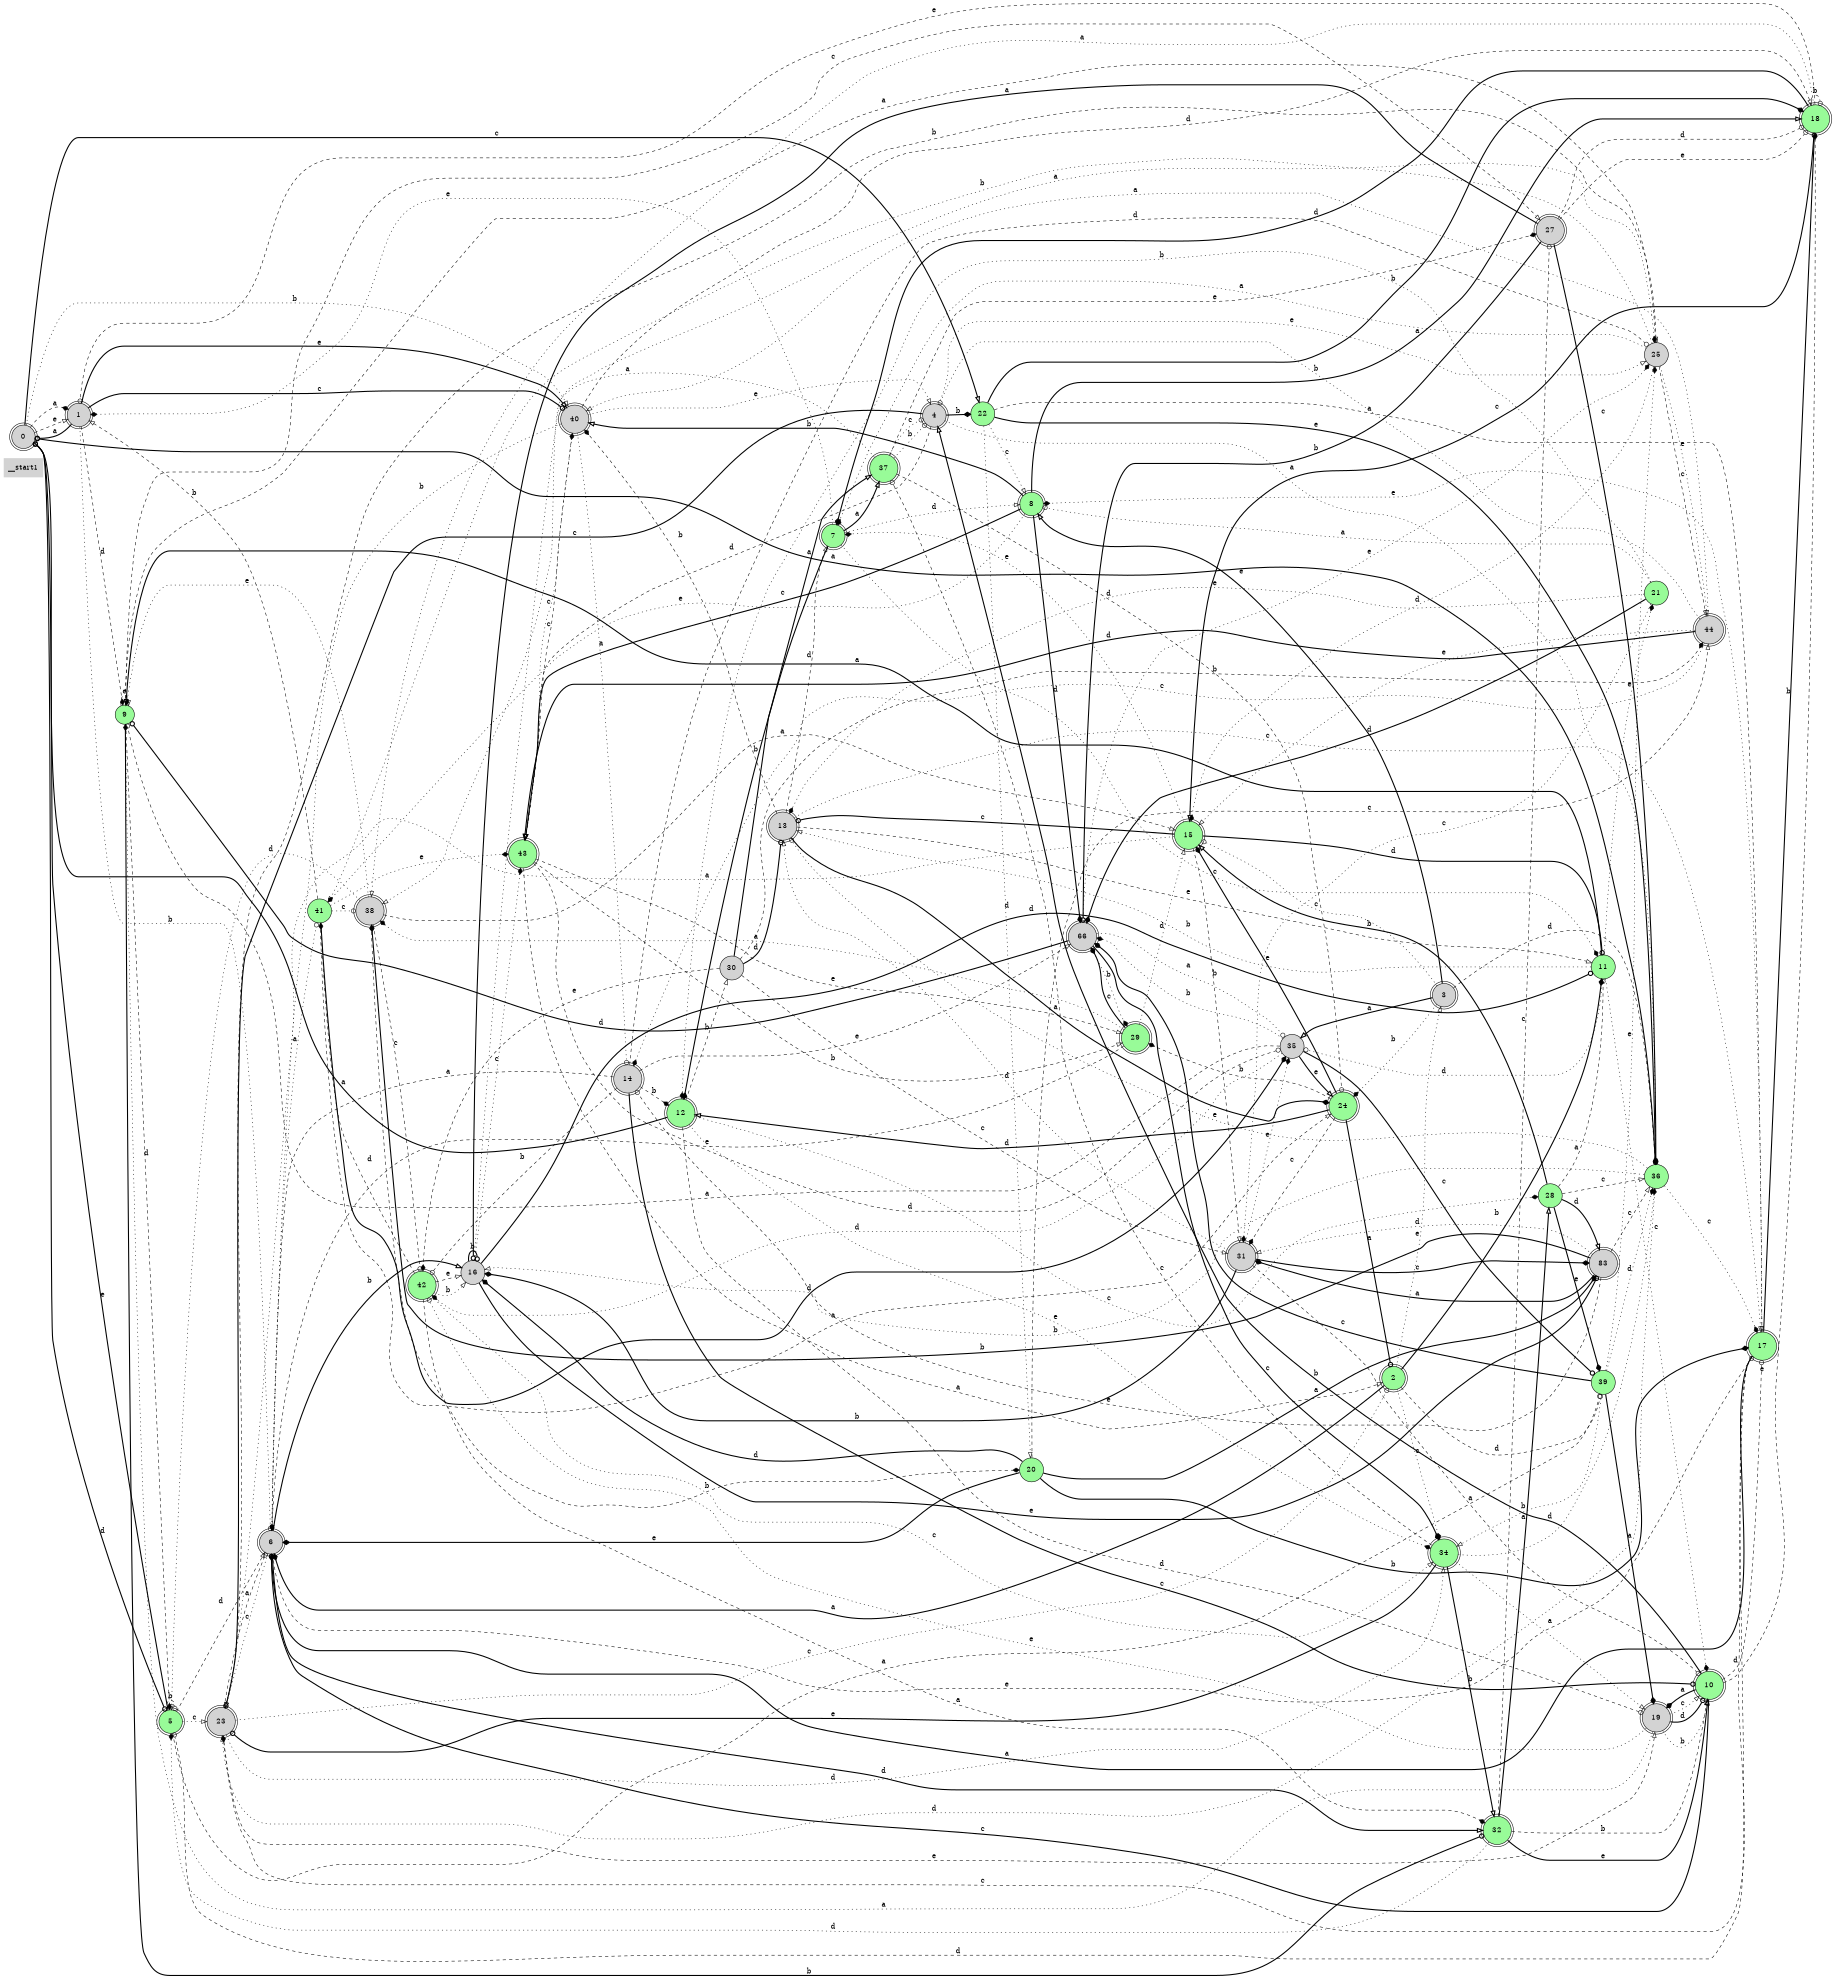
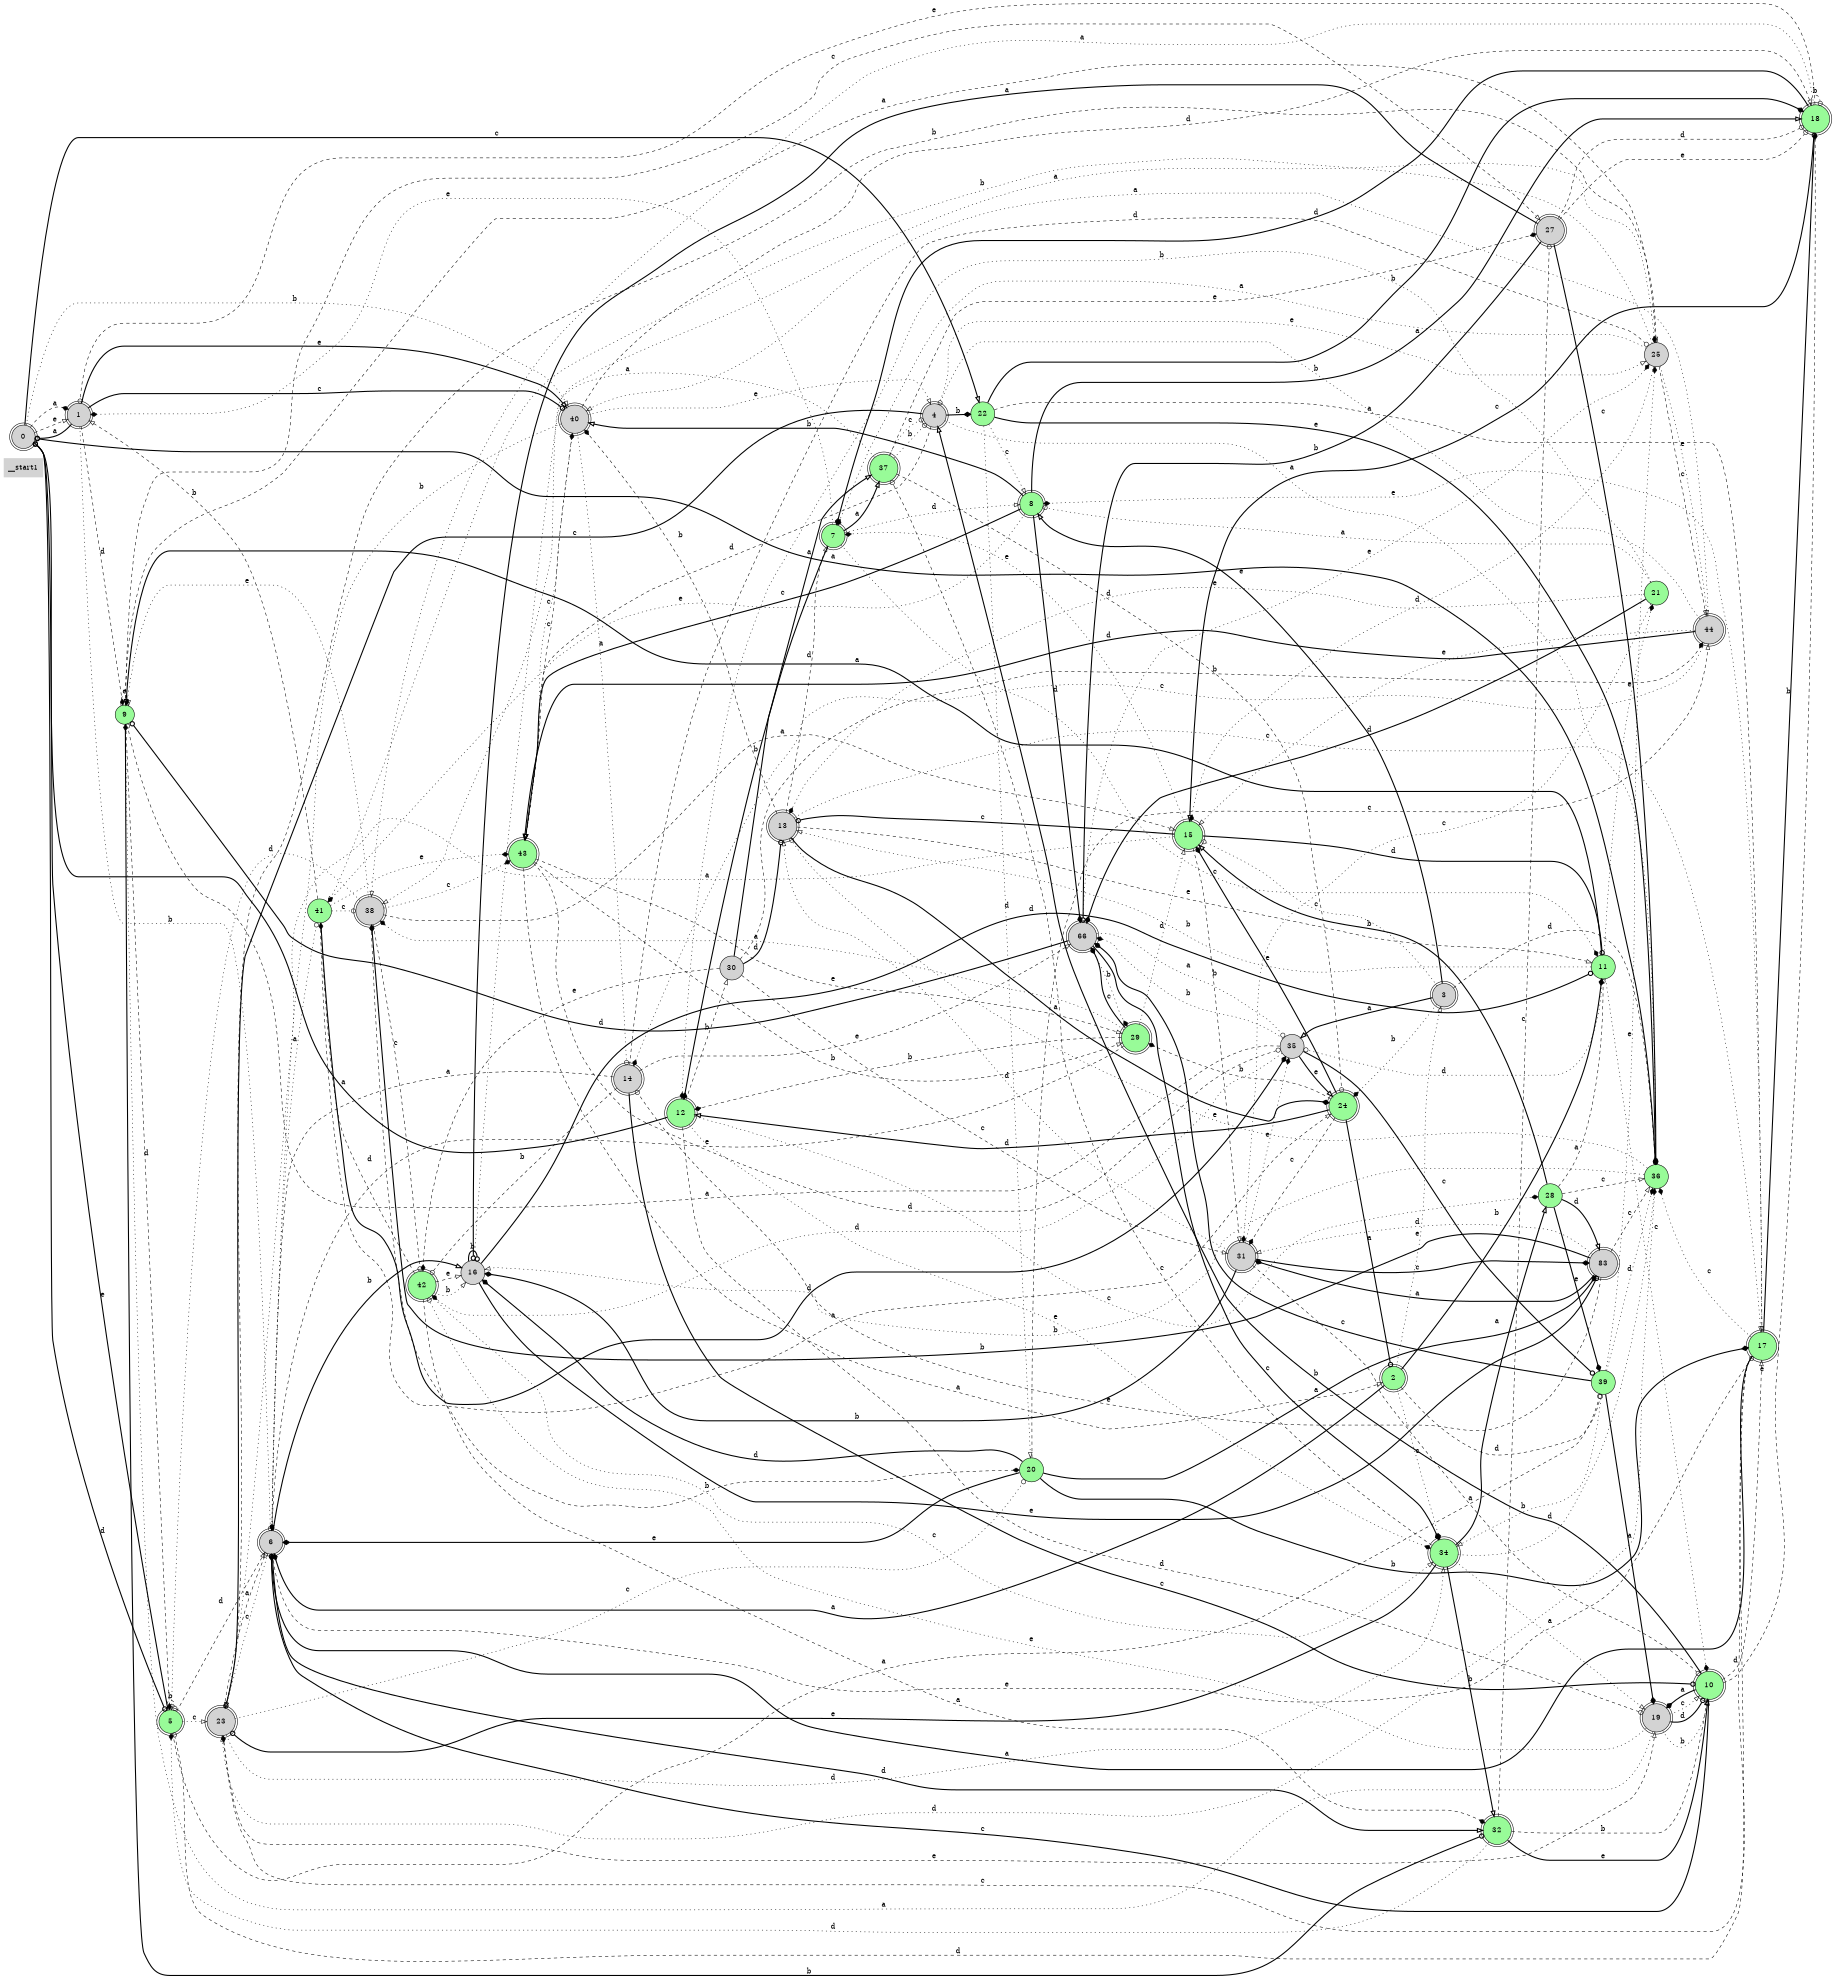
(497, 1067) -> (446, 891)
(652, 1094) -> (909, 1062)
(1715, 1253) -> (1694, 1274)
(1755, 1526) -> (1755, 1526)
(1526, 1530) -> (1497, 1380)
(852, 1646) -> (638, 1596)
